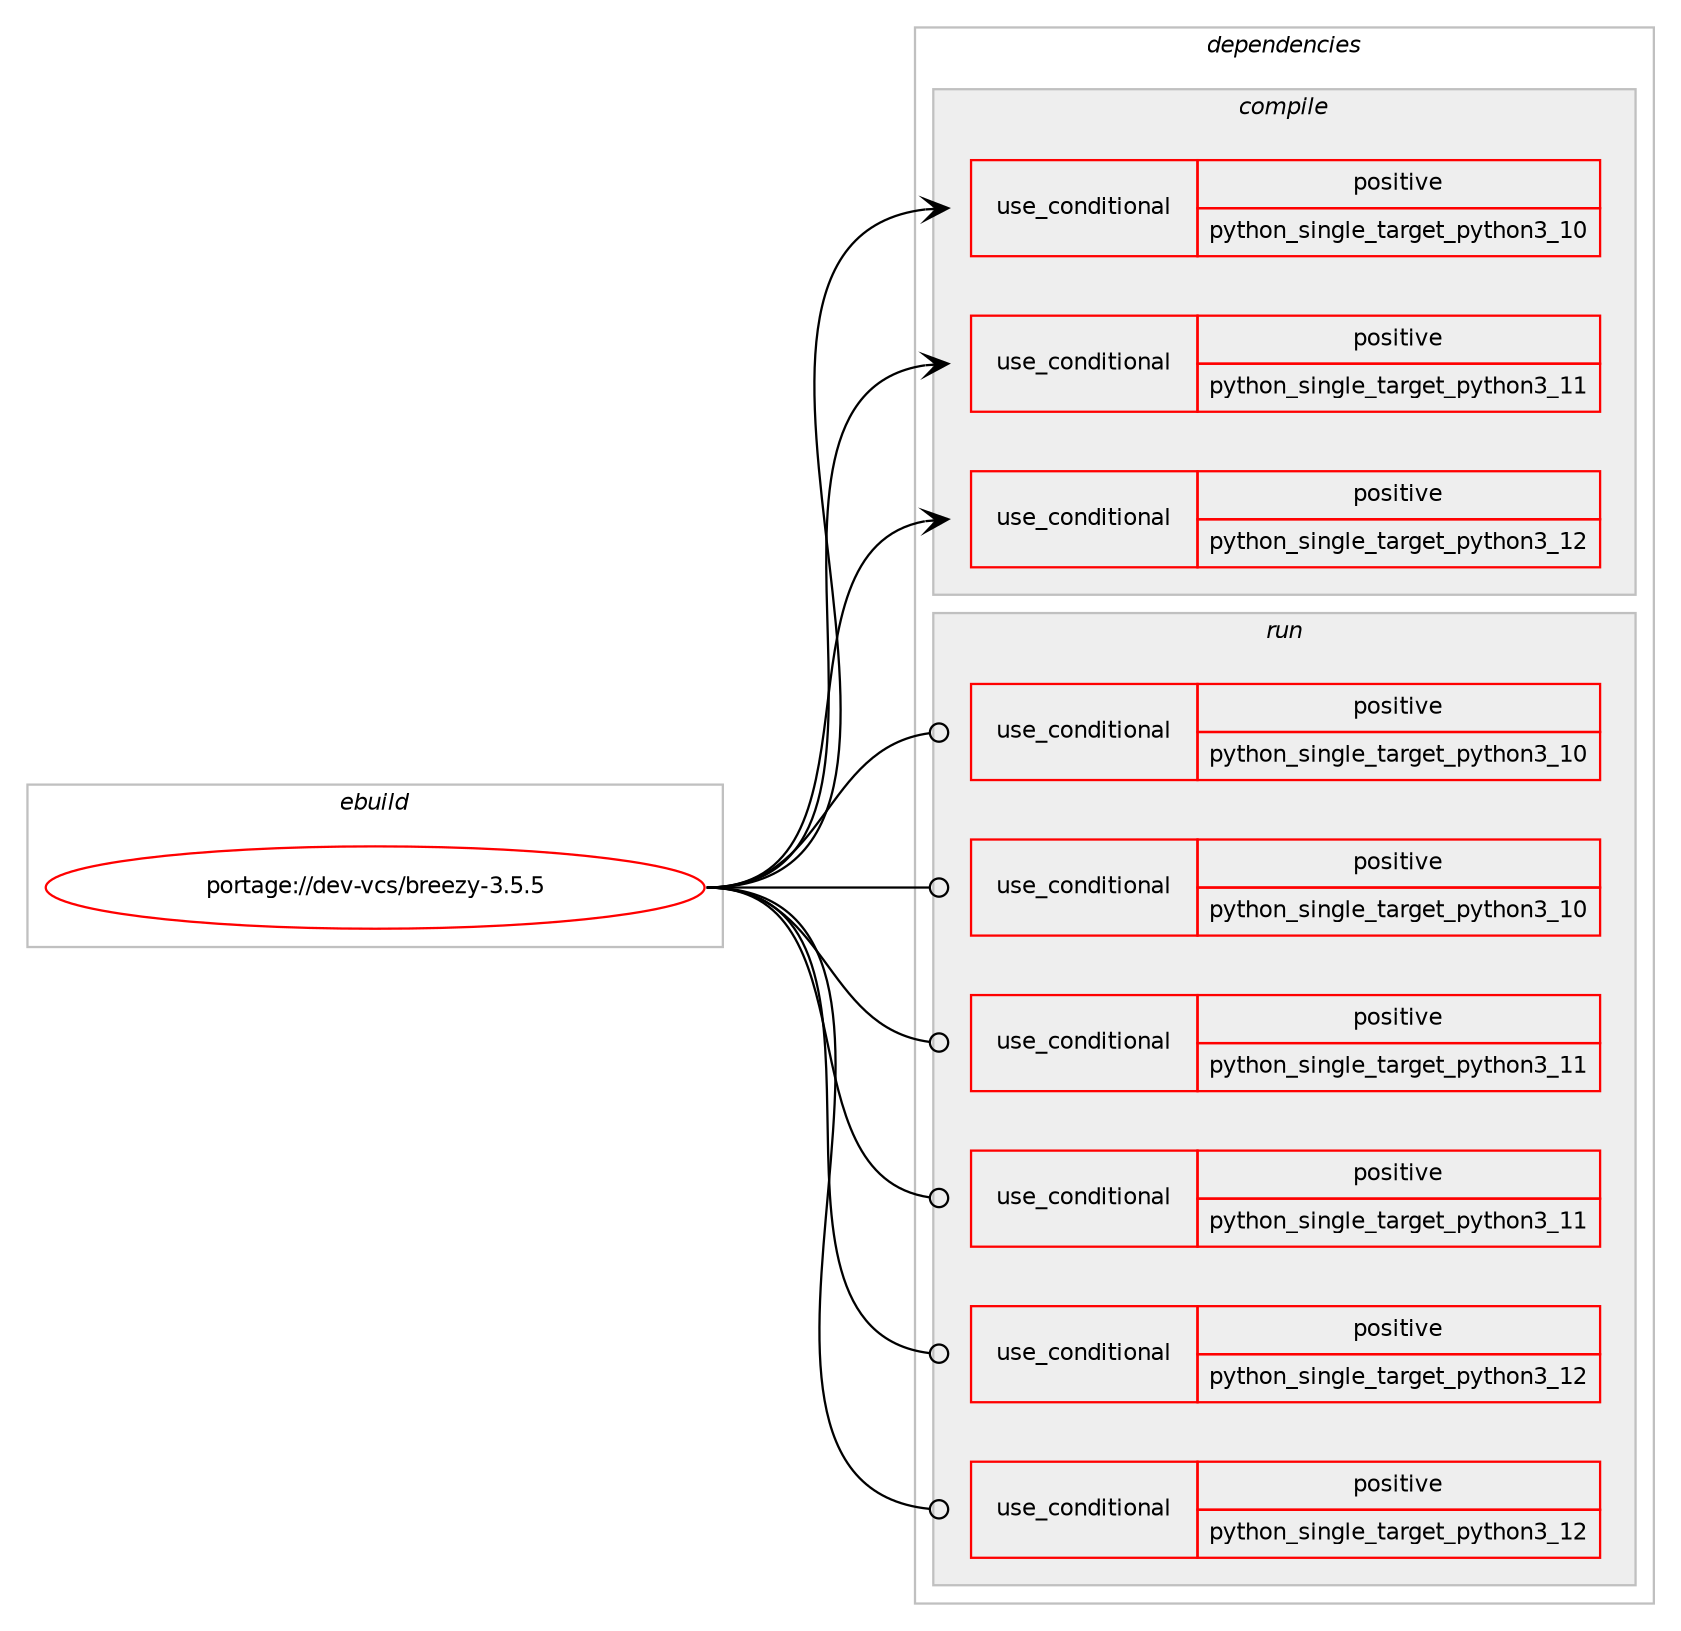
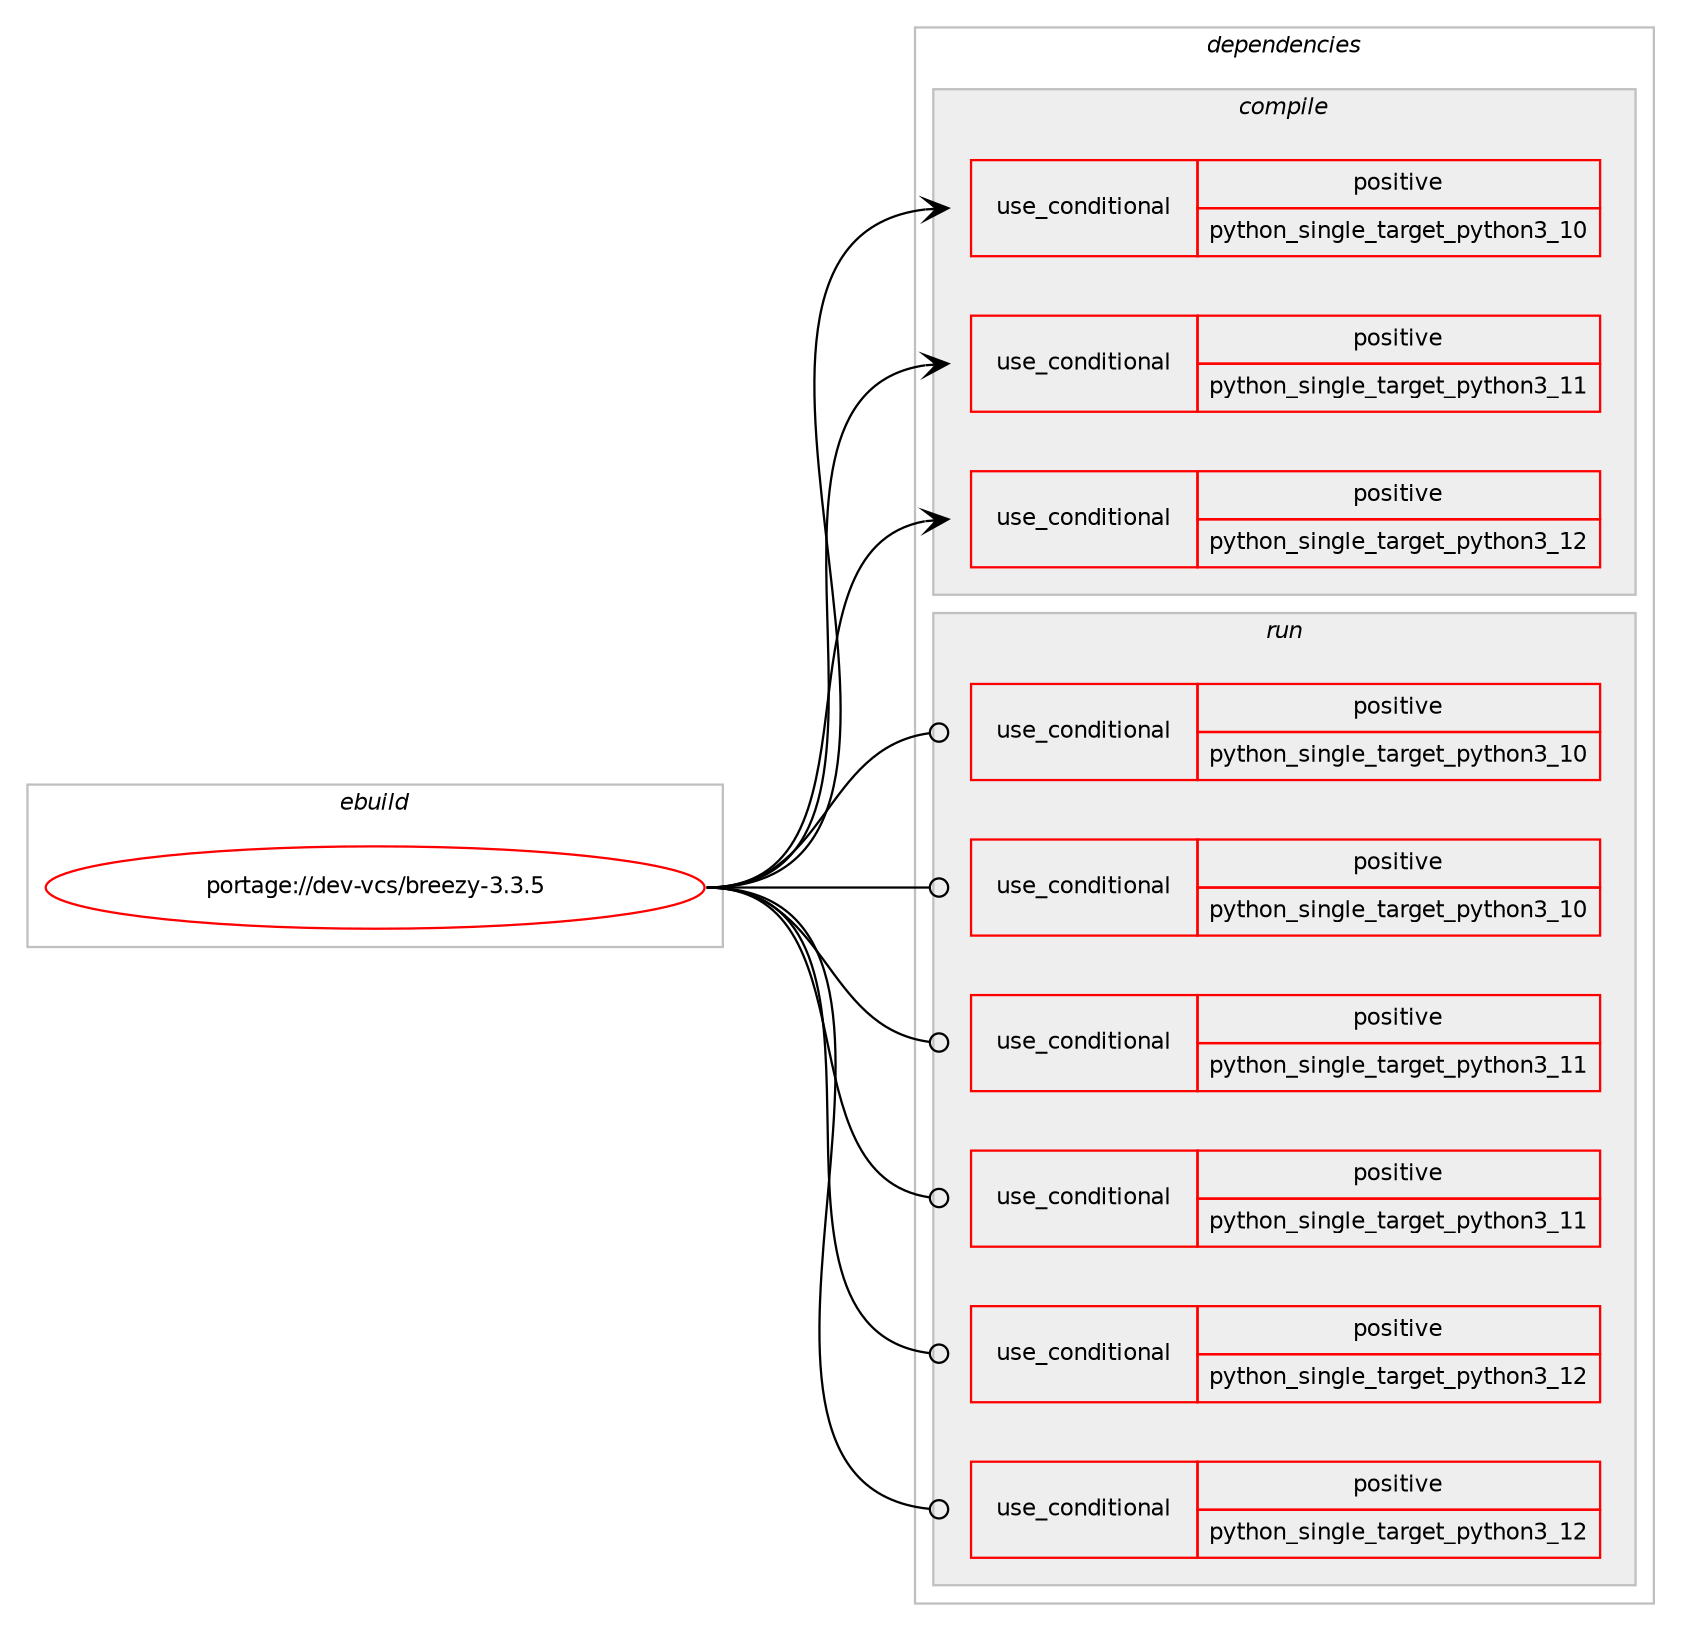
(375, 888) -> (375, 888)
